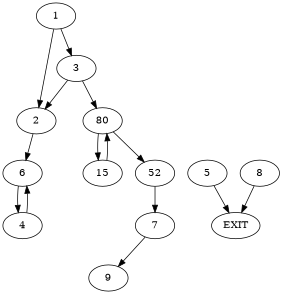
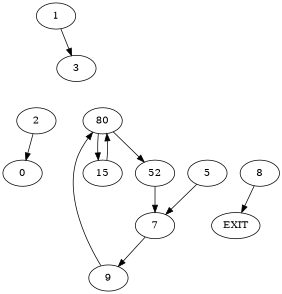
(47, 65) -> none
(88, 91) -> (75, 203)
(59, 92) -> none
(23, 173) -> (23, 173)
(220, 196) -> (184, 197)
(23, 226) -> none
